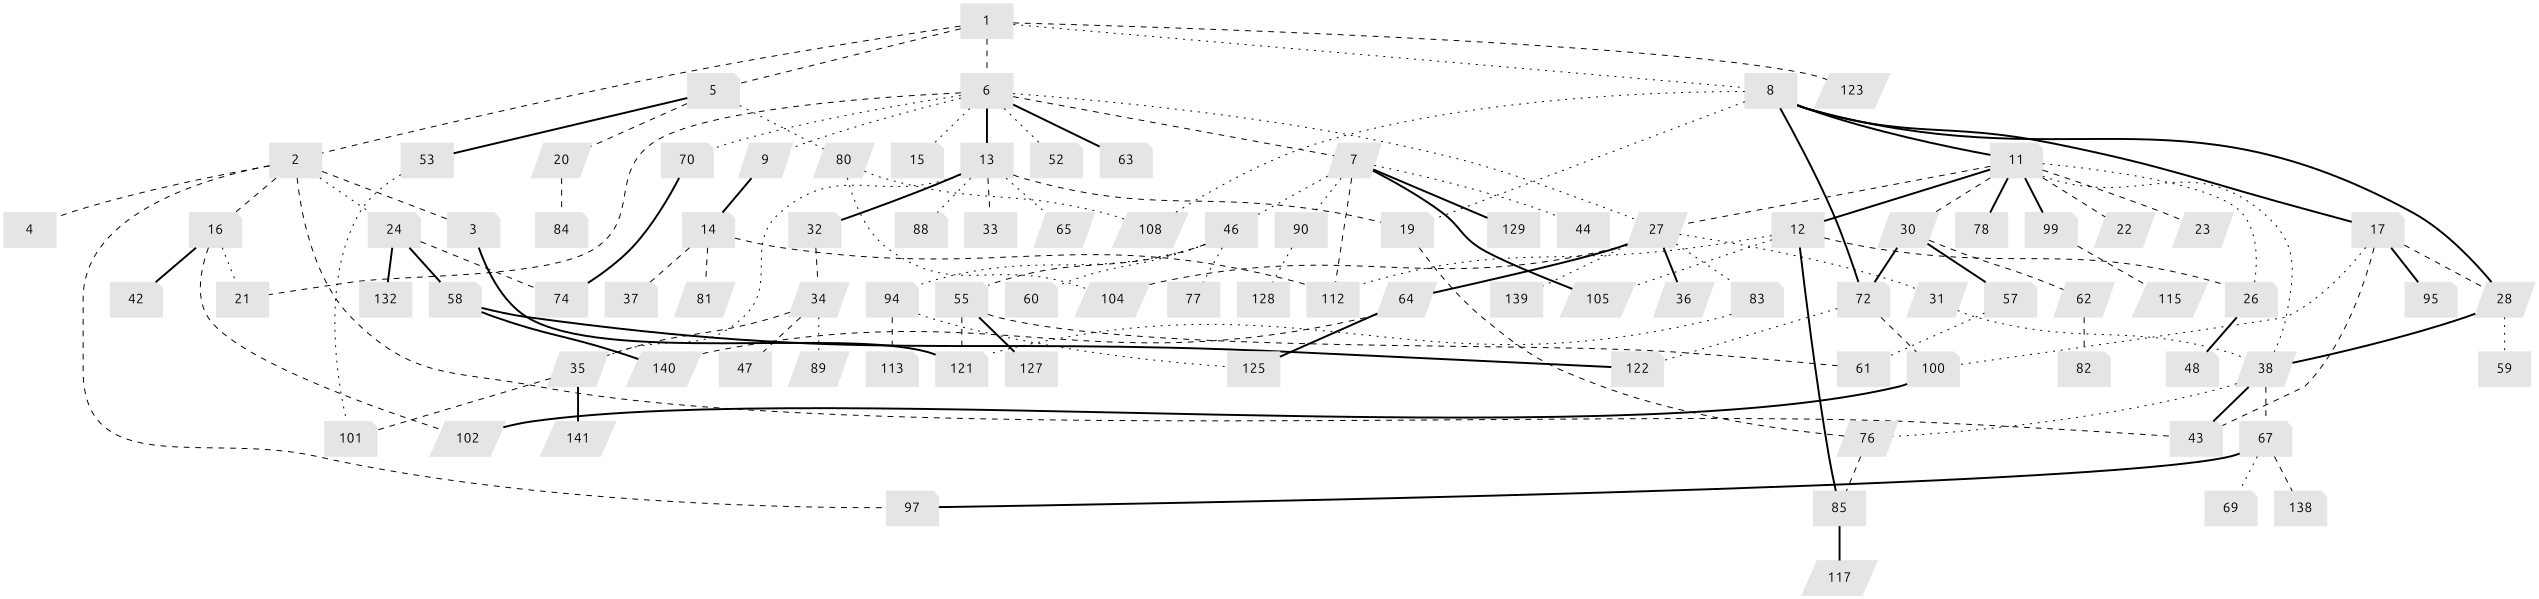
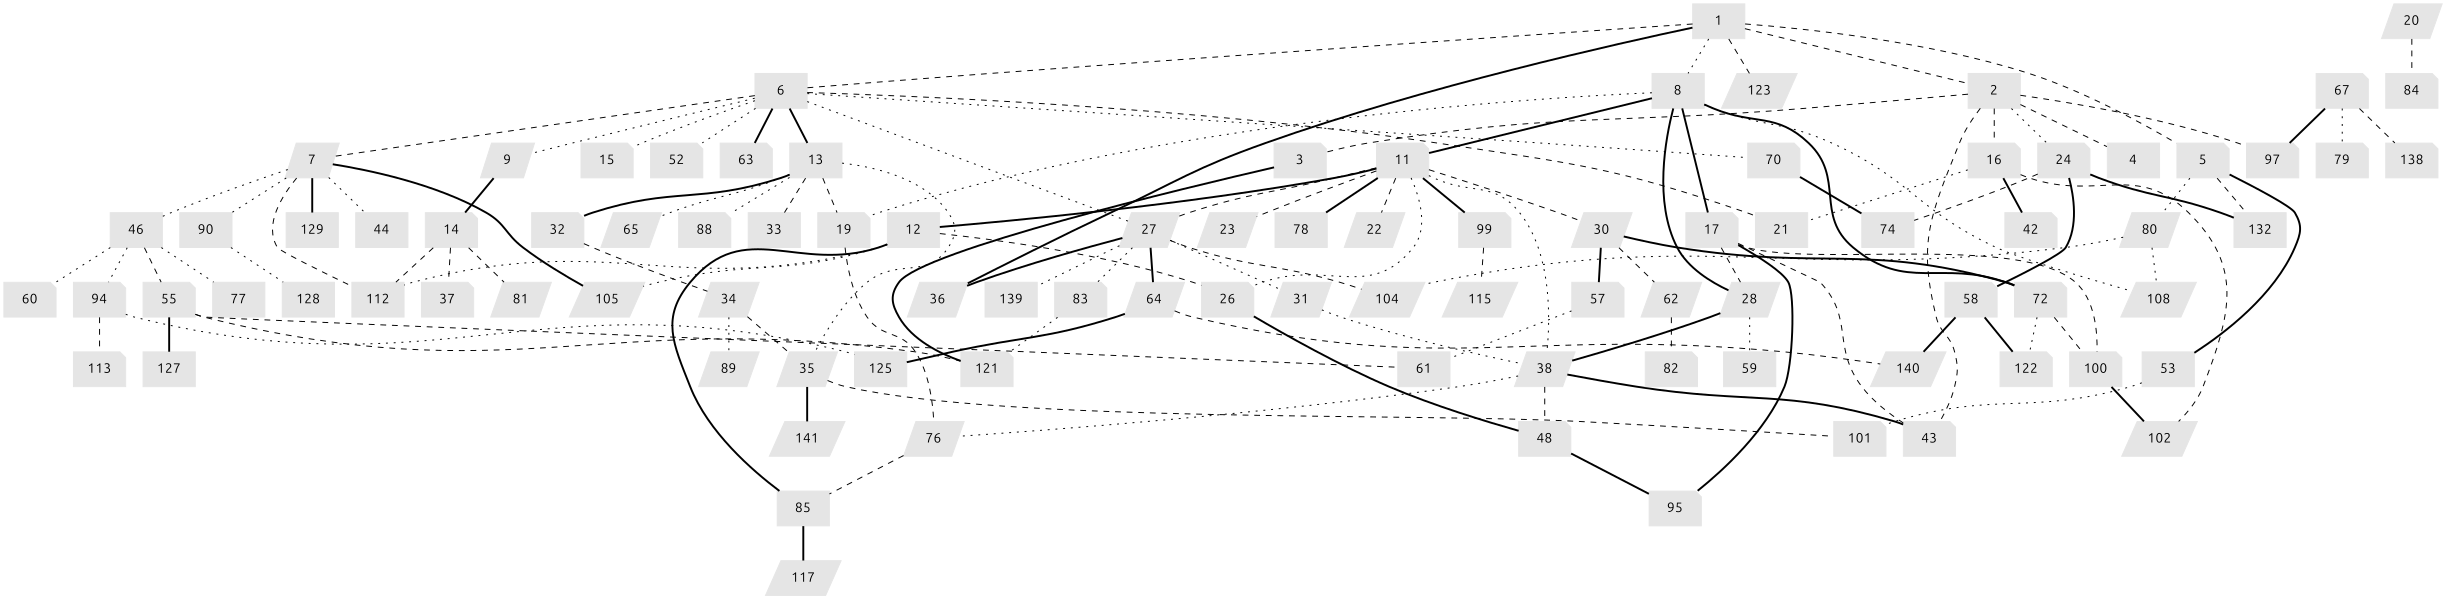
(639, 125) -> (2232, 195)
none -> (1283, 137)
(2176, 334) -> (2009, 259)
(745, 369) -> none
(2266, 398) -> (1545, 404)
none -> (1610, 474)
(2231, 508) -> (2342, 160)
